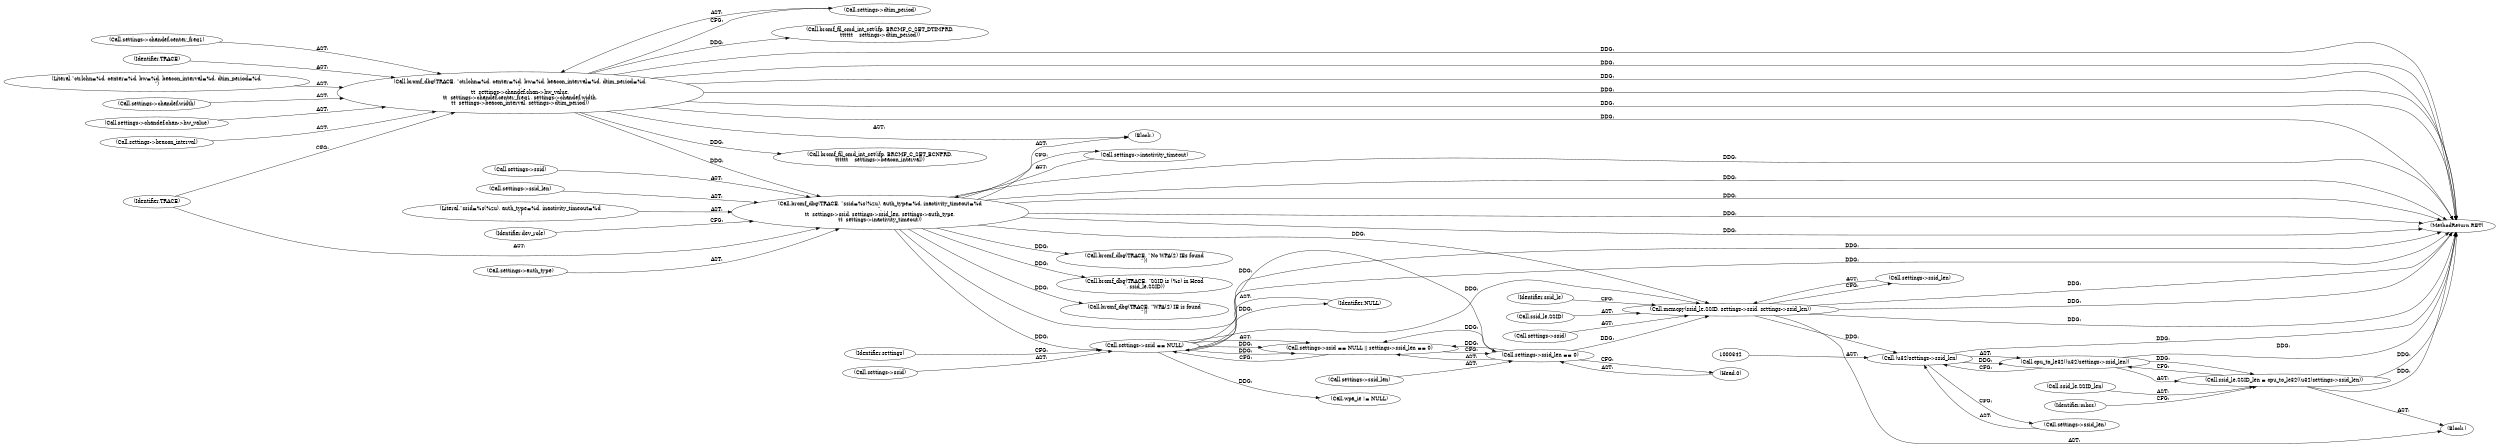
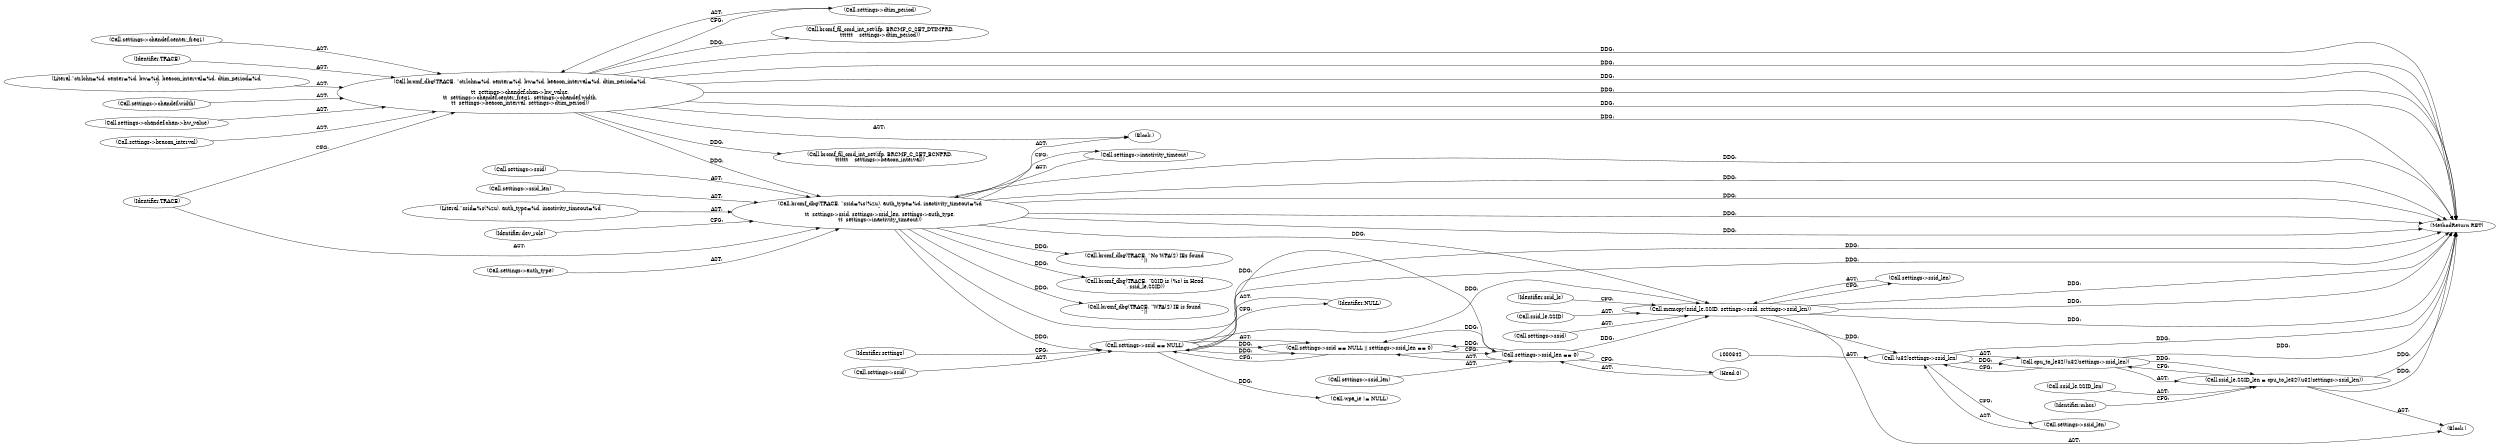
(1247, 310) -> (1247, 310)
